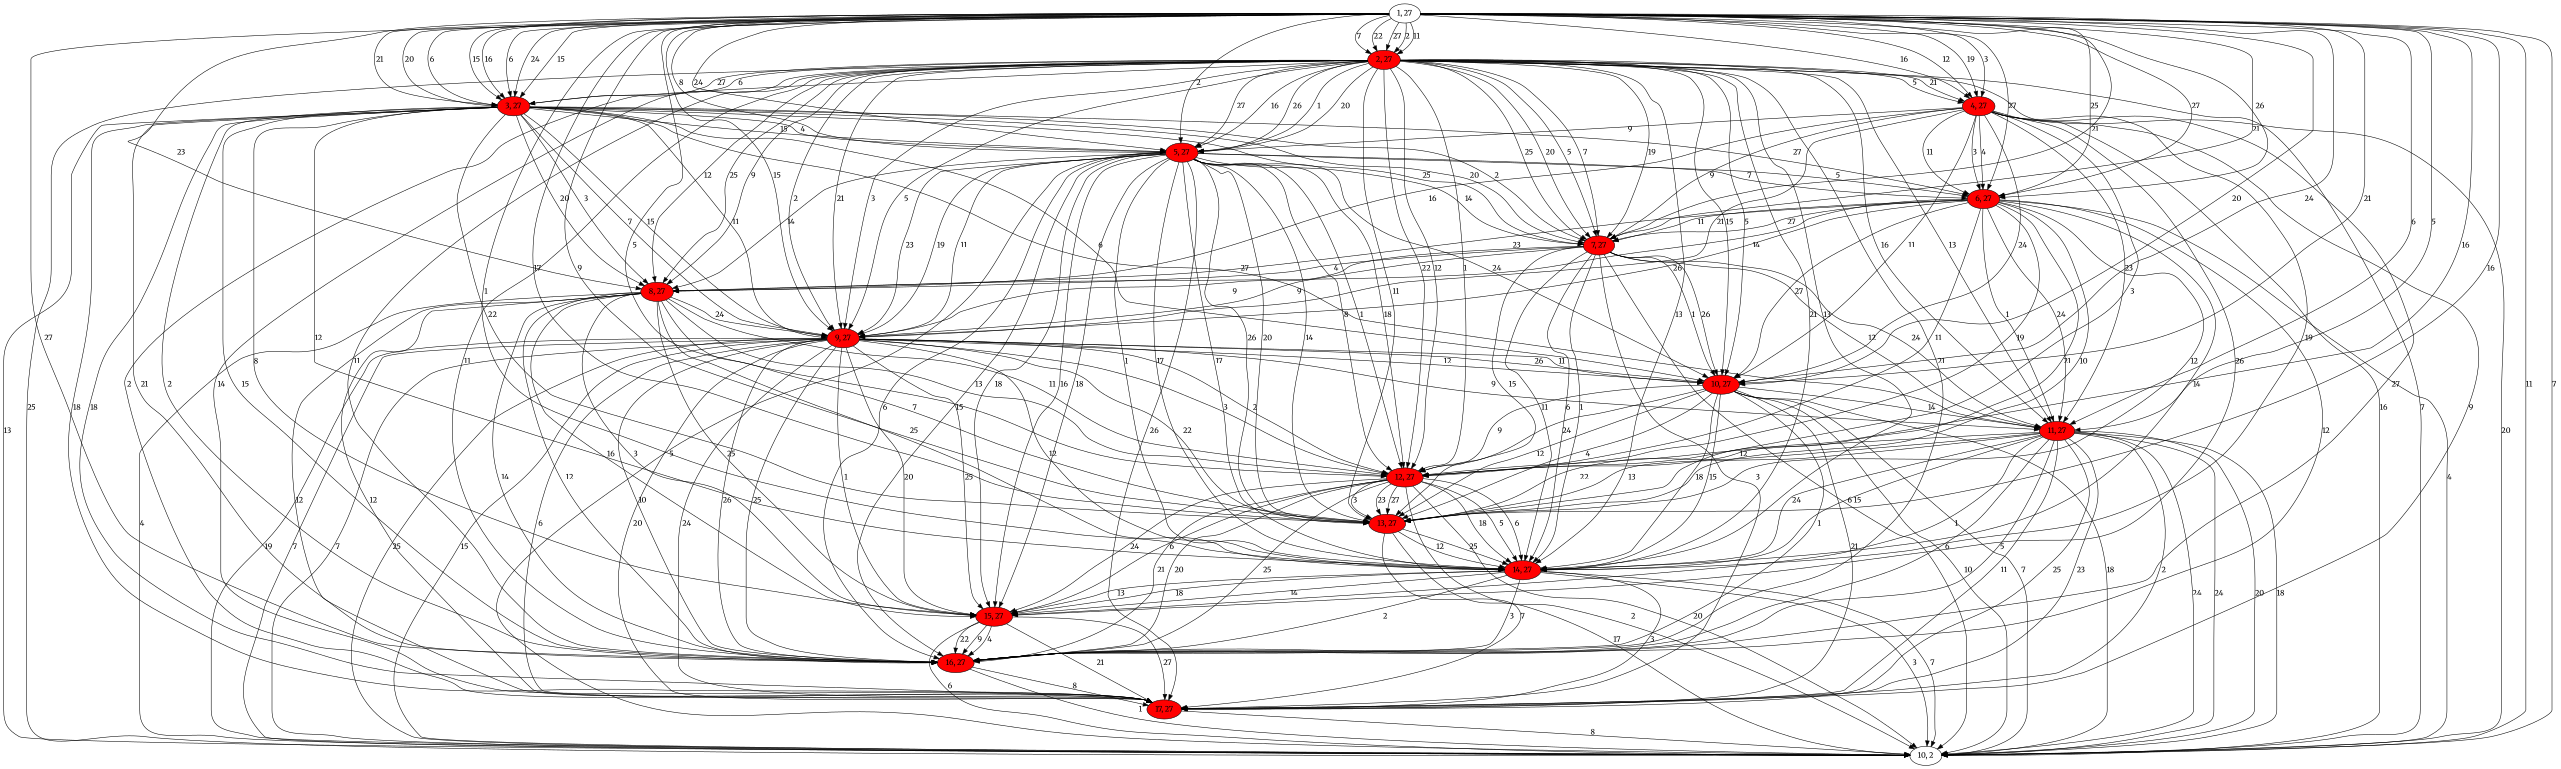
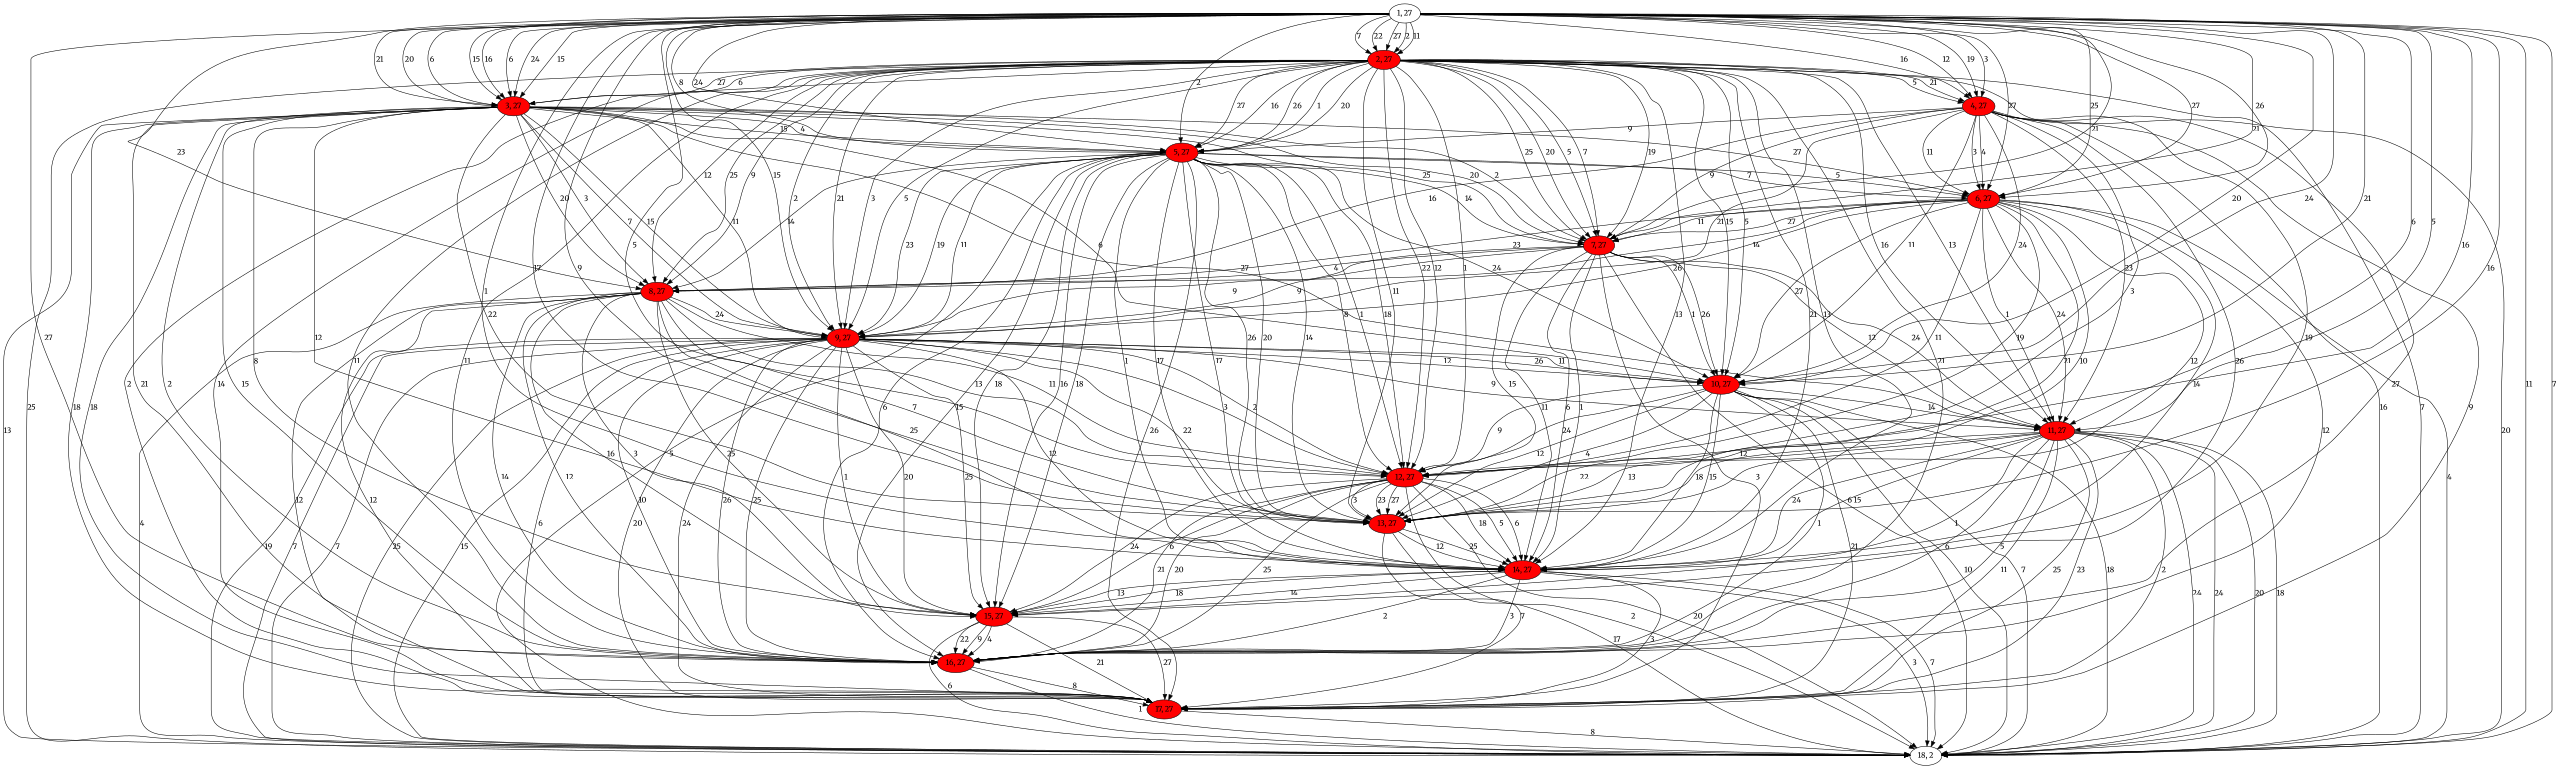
(1926, 756) -> (1926, 756)
